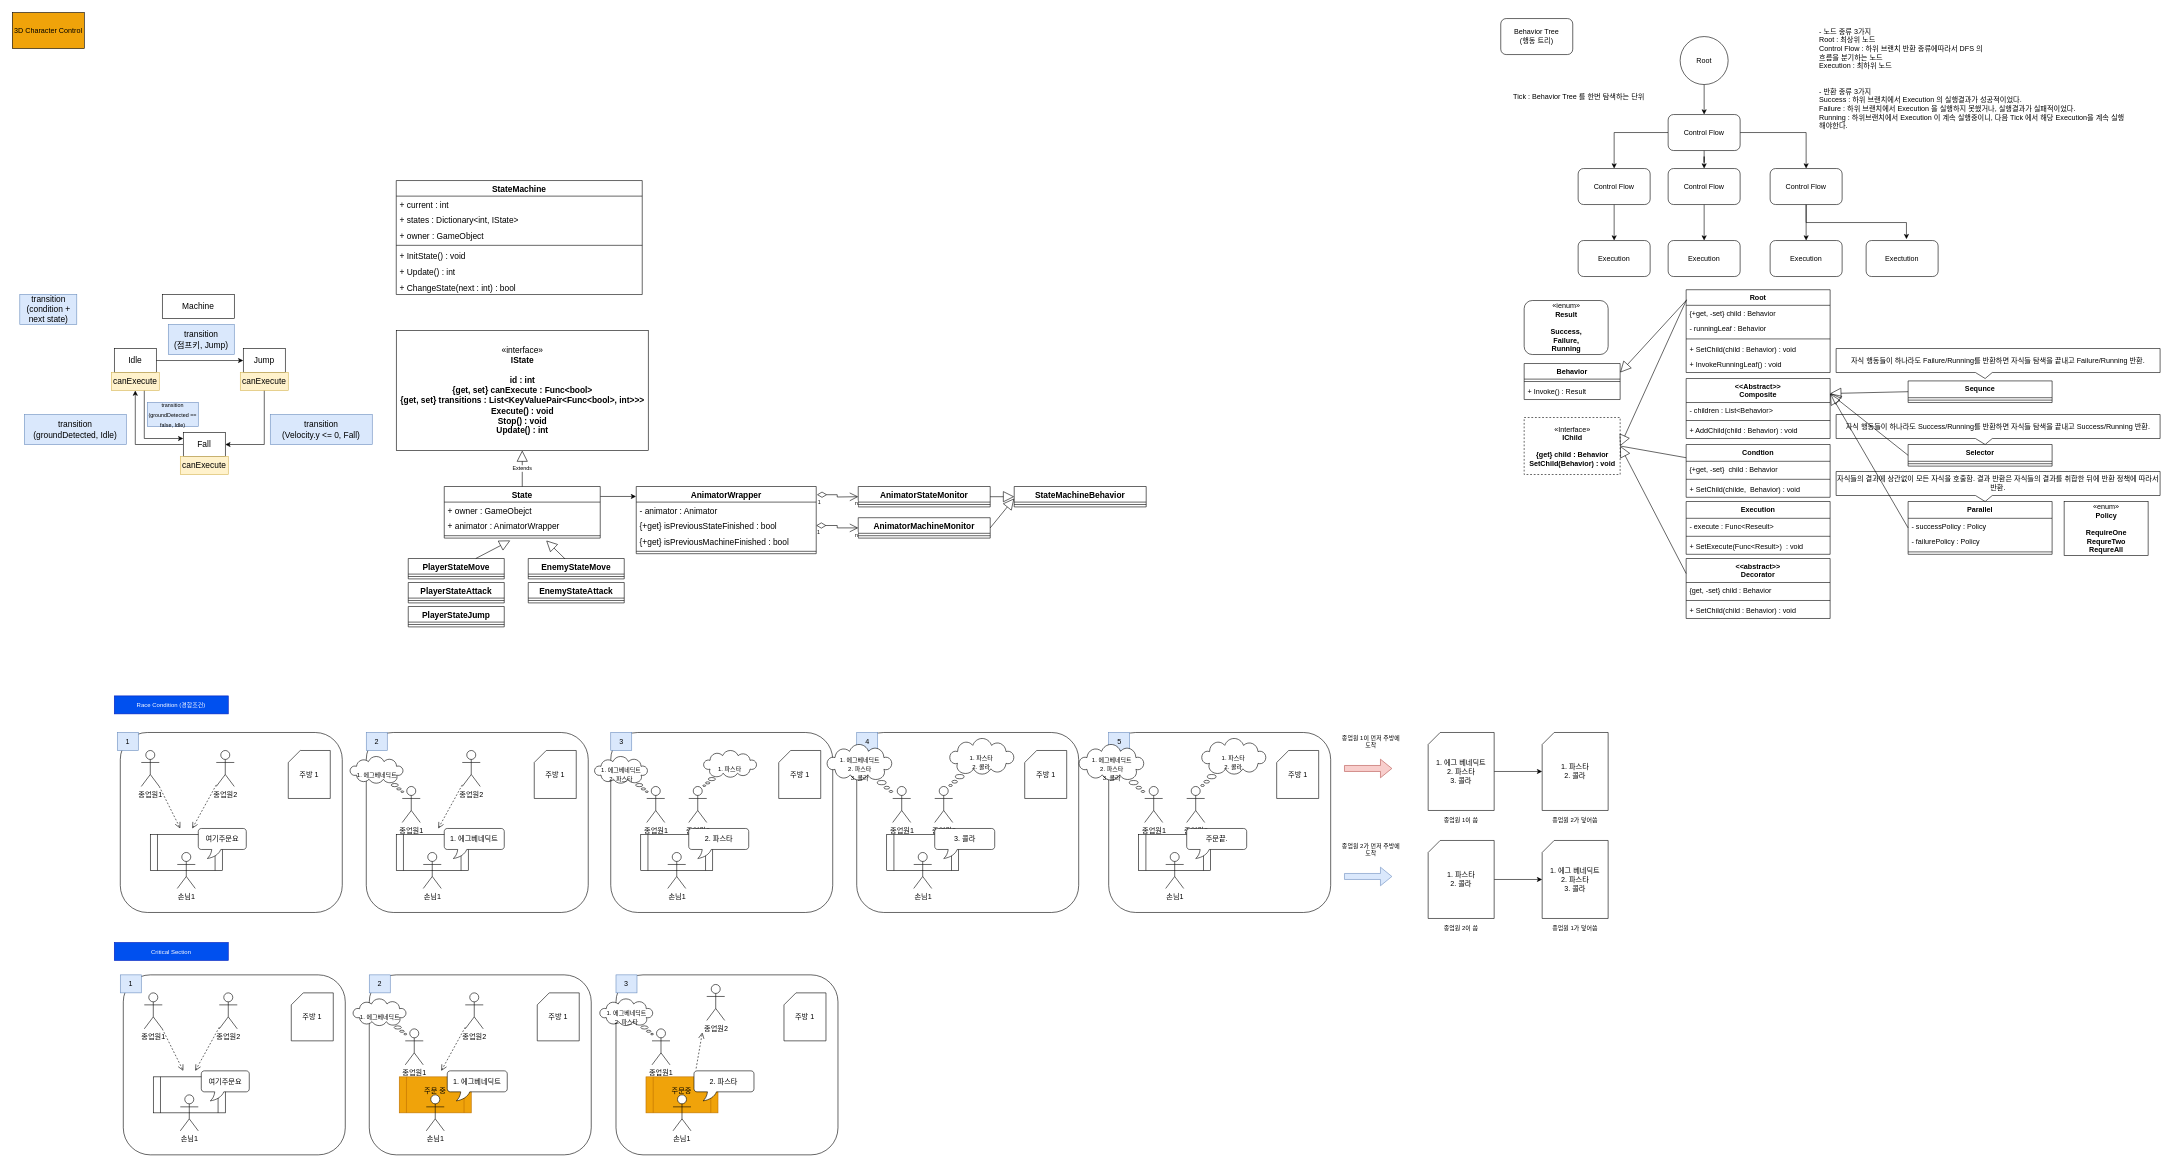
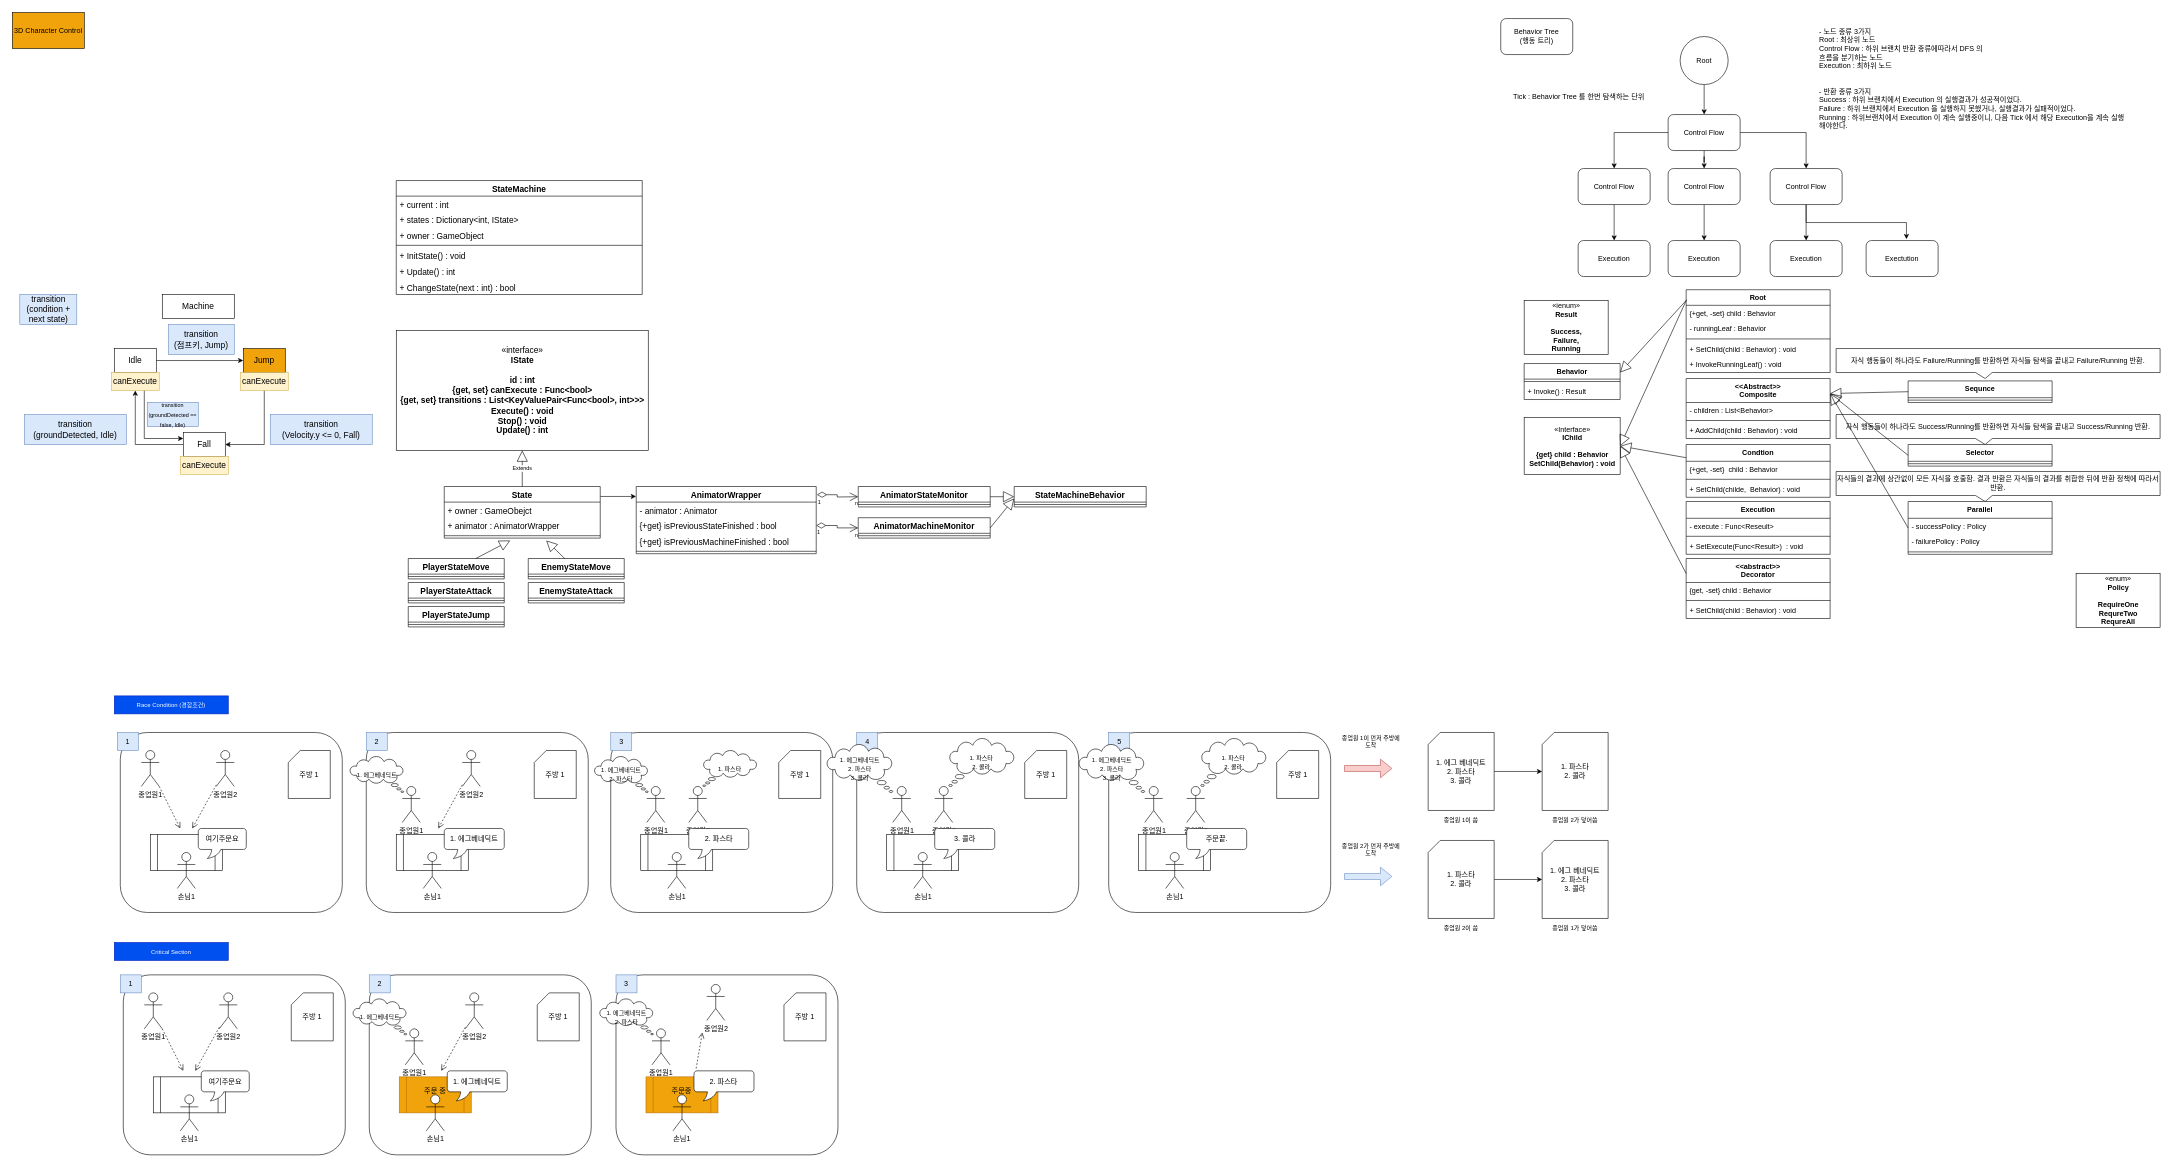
(1566, 327) -> (1566, 327)
(264, 360) -> (264, 360)
(1572, 446) -> (1572, 446)
(1627, 447) -> (1632, 448)
(2106, 528) -> (2118, 600)
